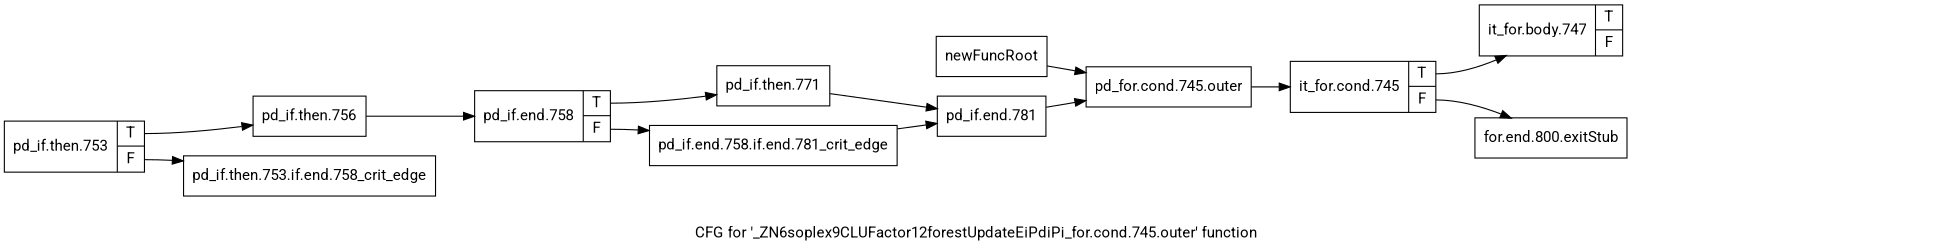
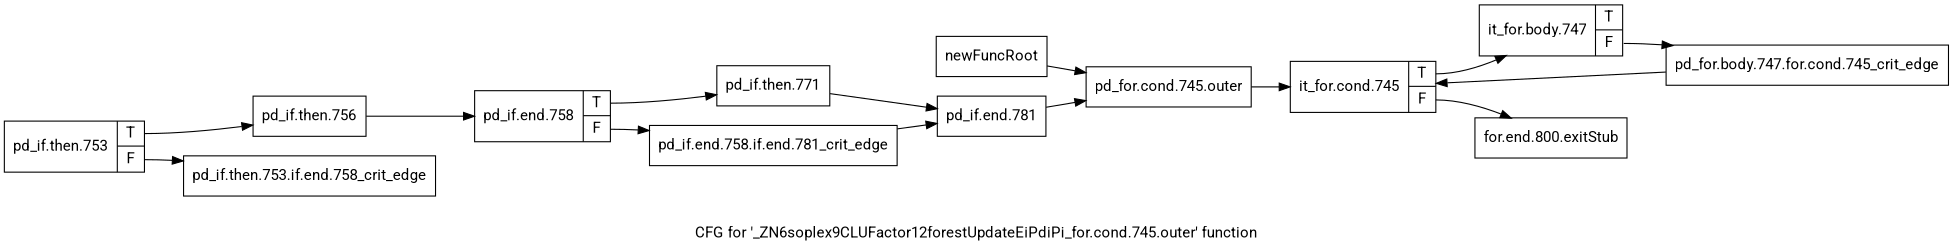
none -> (1807, 65)
